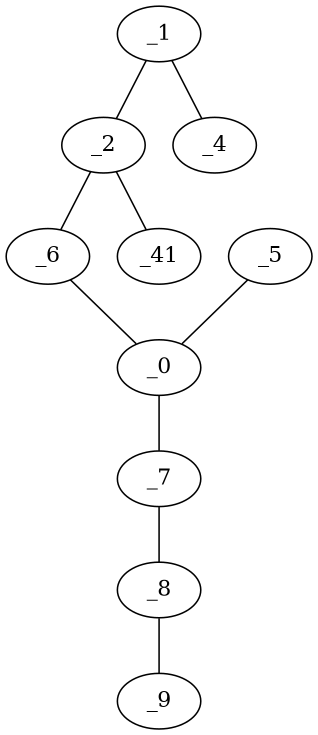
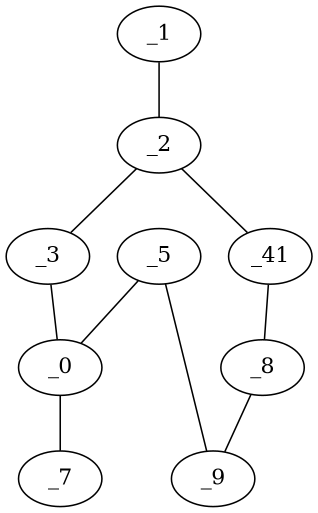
(215, 145) -> none
(48, 256) -> (48, 256)
none -> (186, 368)
(159, 535) -> (266, 312)
